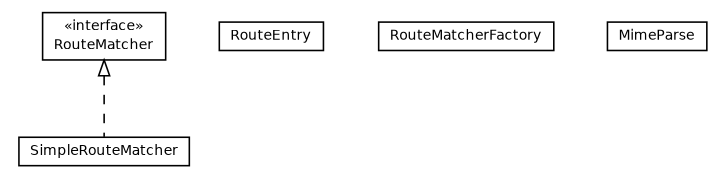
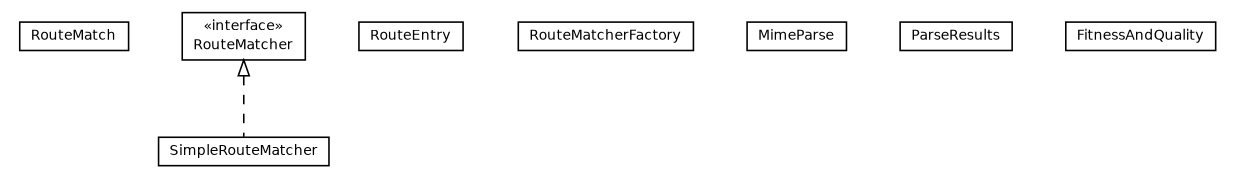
none -> (73, 36)
none -> (955, 36)
none -> (1140, 36)
